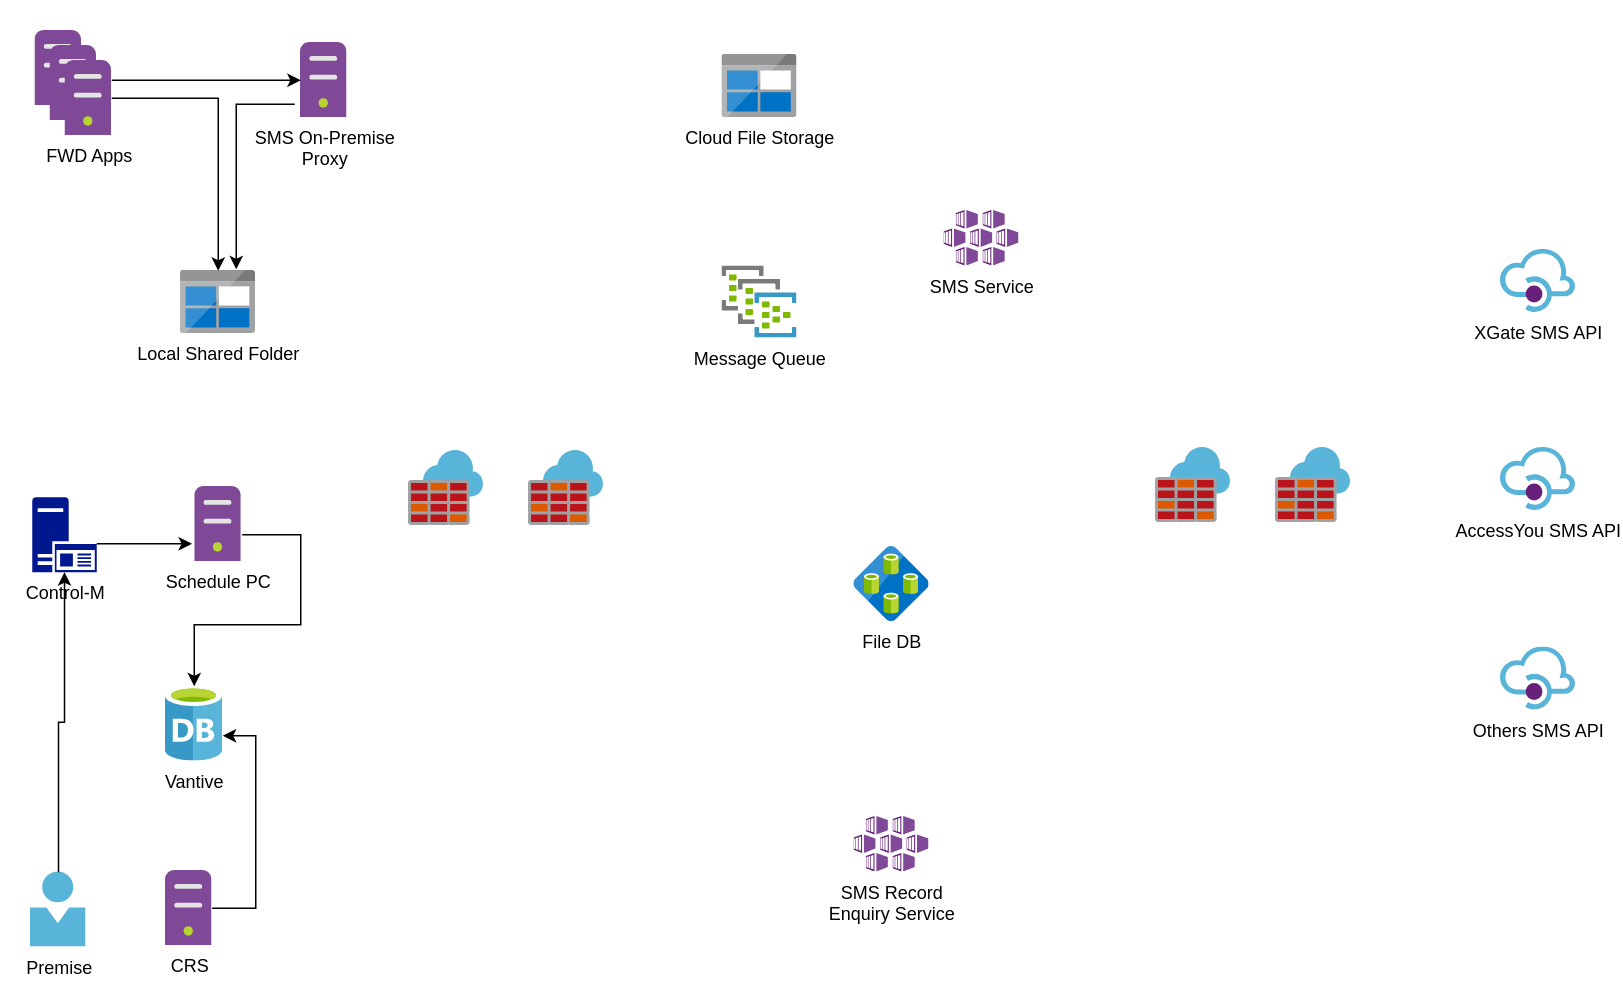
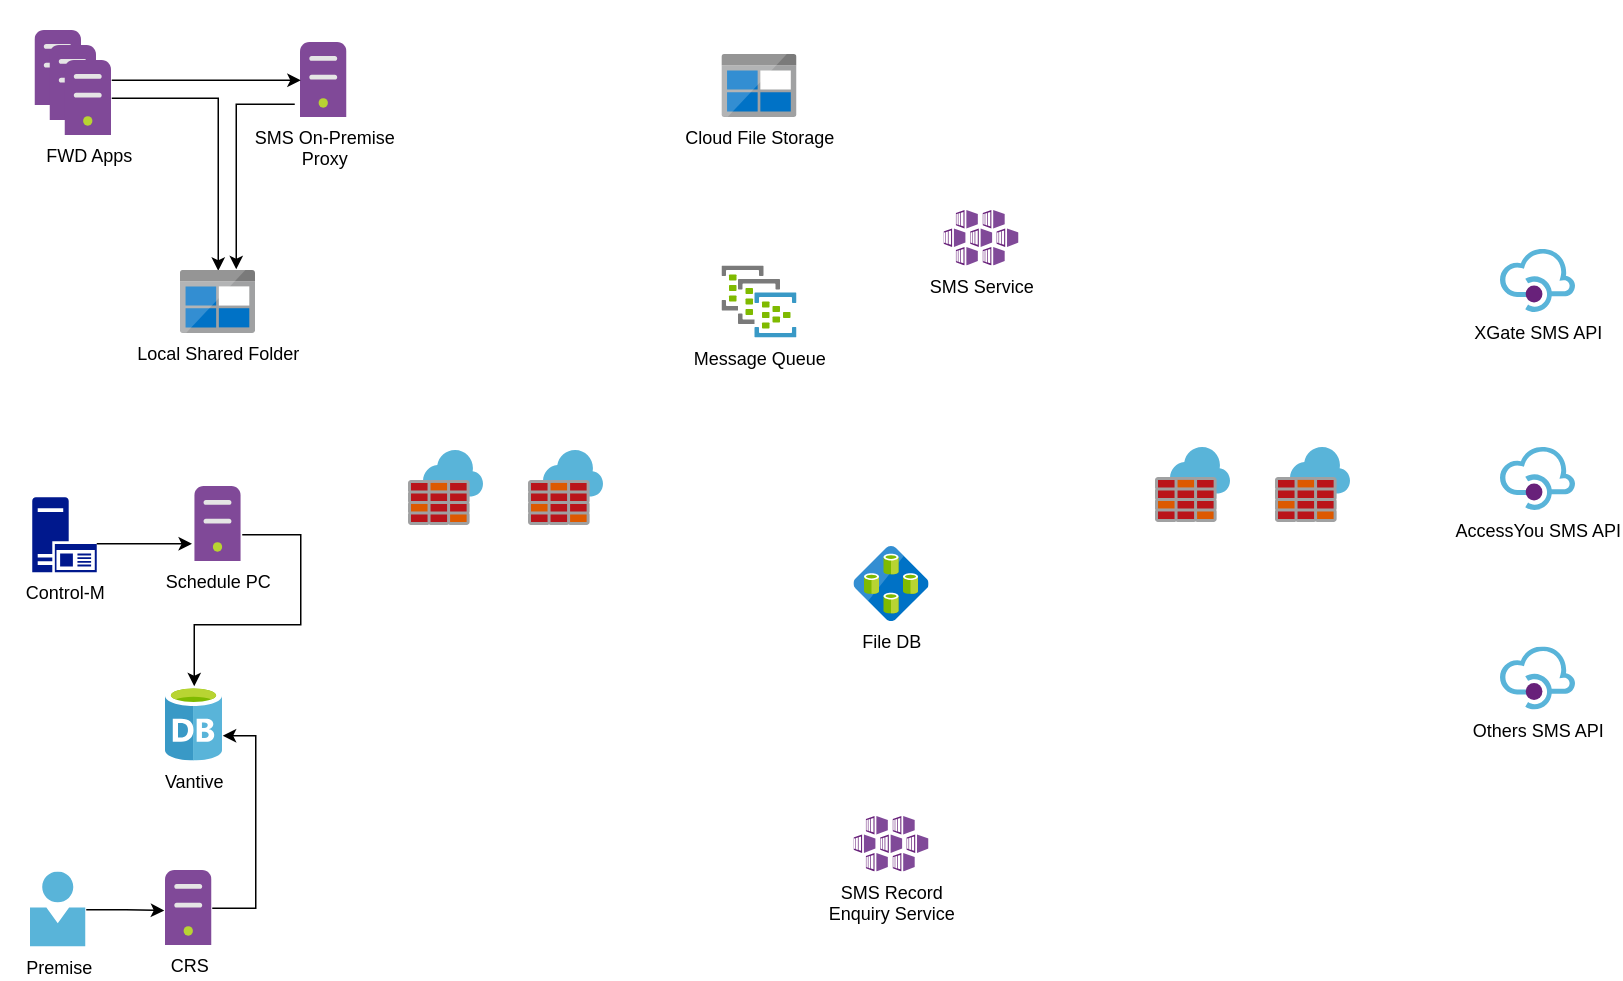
(59, 724) -> (120, 910)
